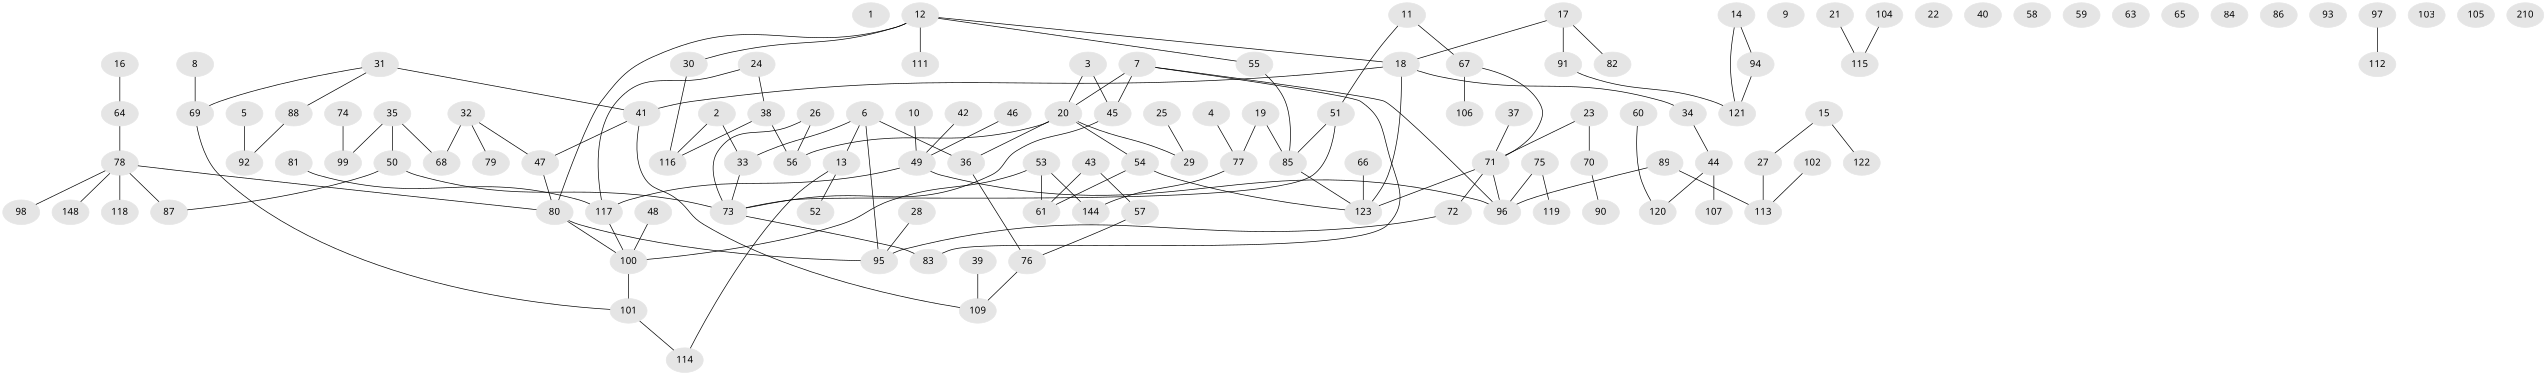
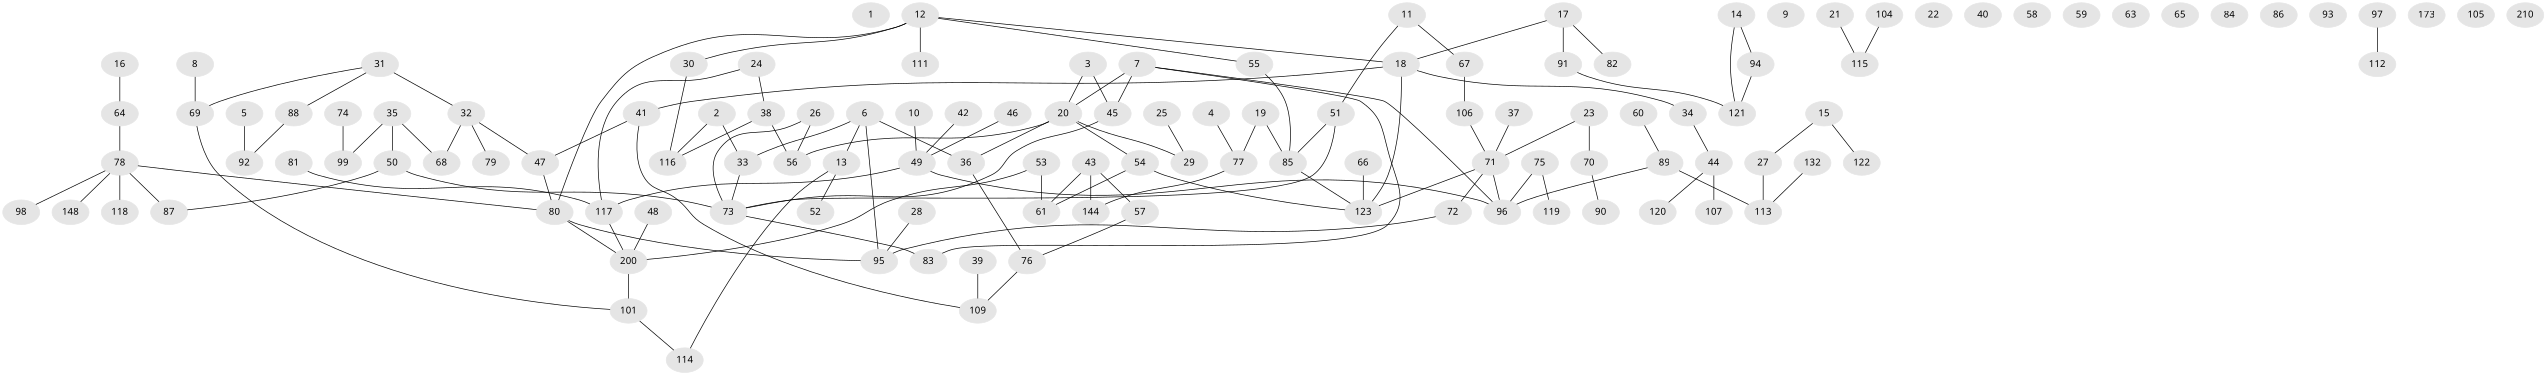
(2427, 15) -> (2427, 15)
(511, 89) -> (423, 89)
(1540, 103) -> (1478, 138)
(1812, 163) -> (1812, 163)
(1638, 165) -> (1652, 138)
(1063, 185) -> (1091, 183)
(629, 262) -> (629, 262)
